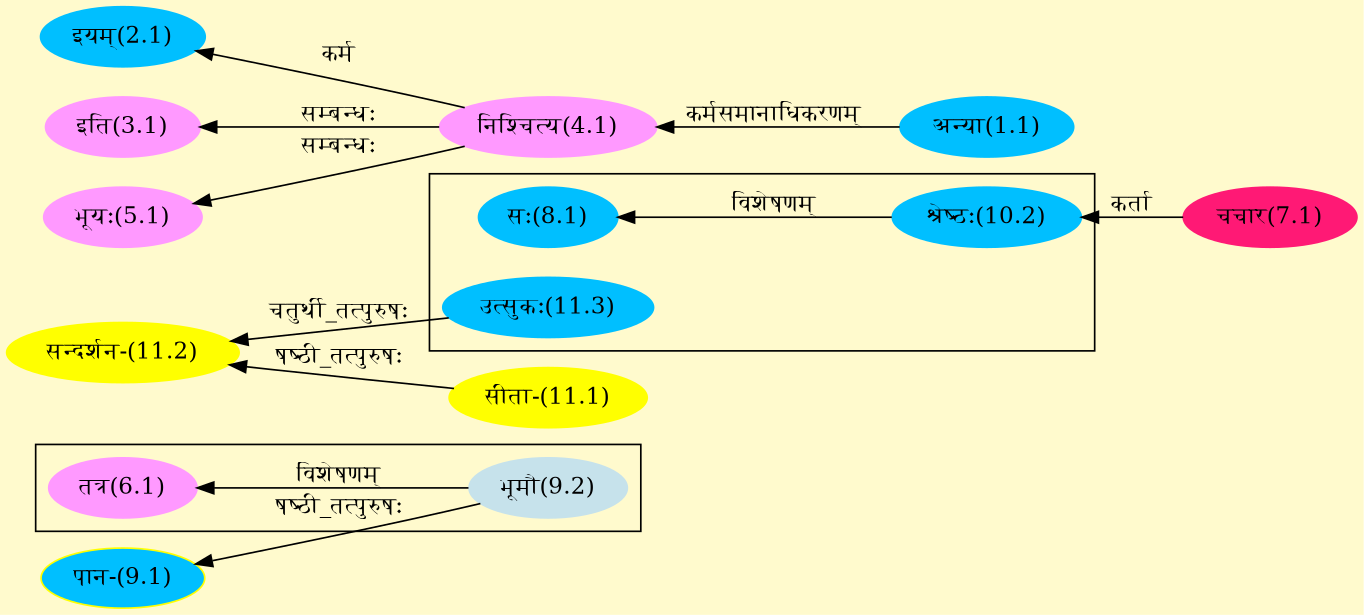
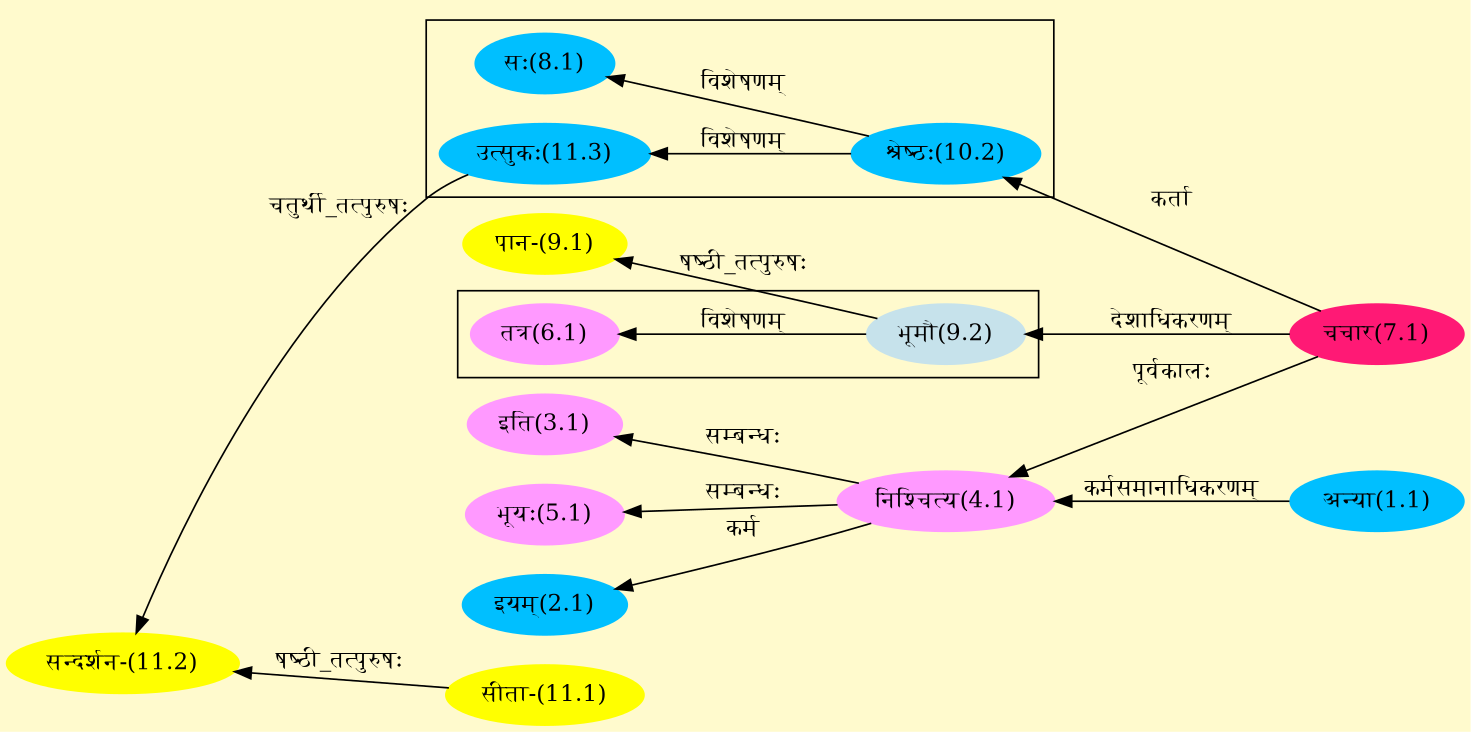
none -> (759, 154)
none -> (1166, 334)
none -> (1172, 414)
(123, 578) -> (545, 244)
